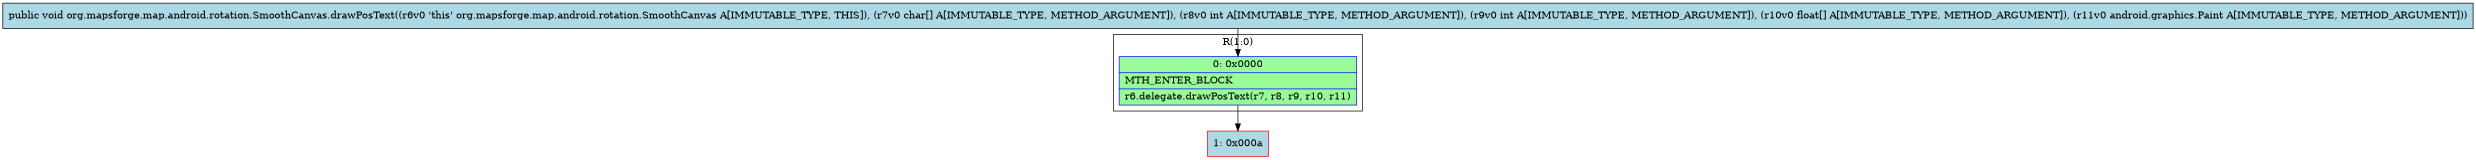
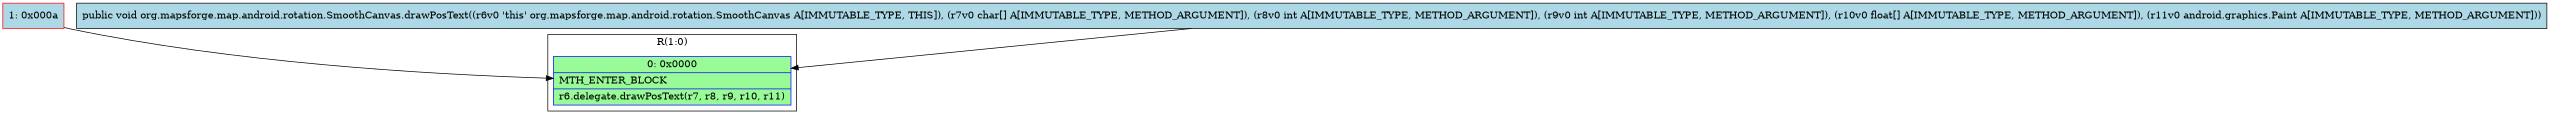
(1238, 115) -> (304, 63)
